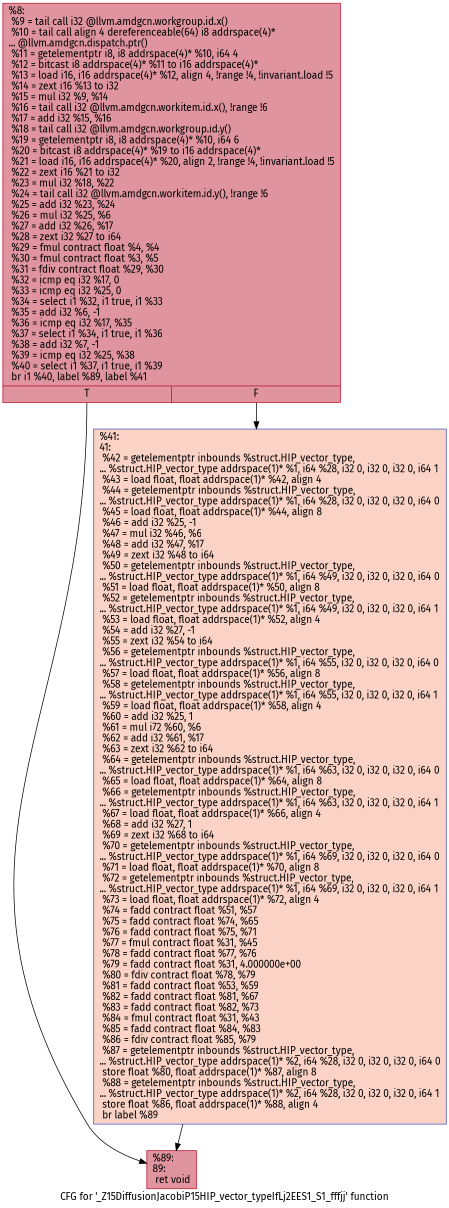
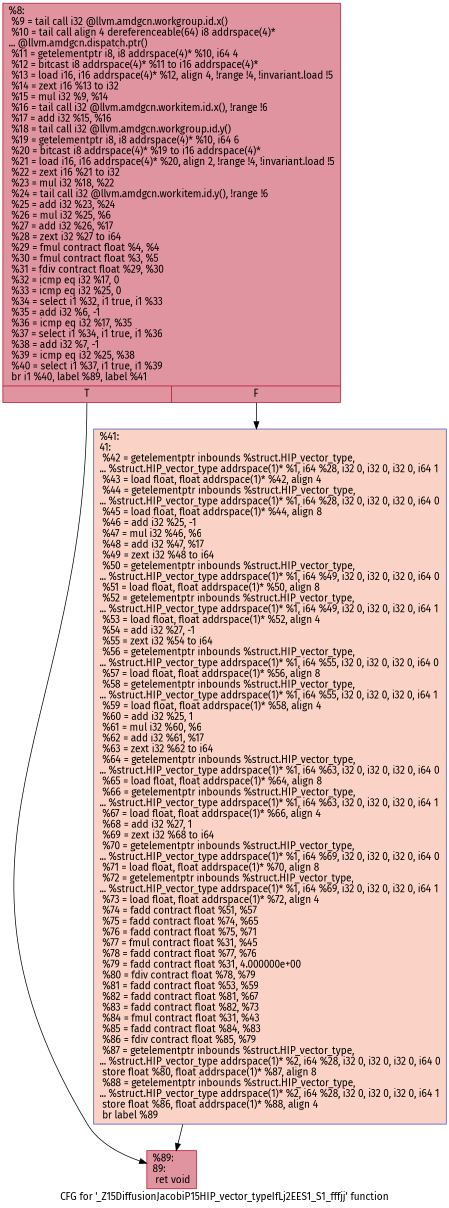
(150, 728) -> (151, 728)
